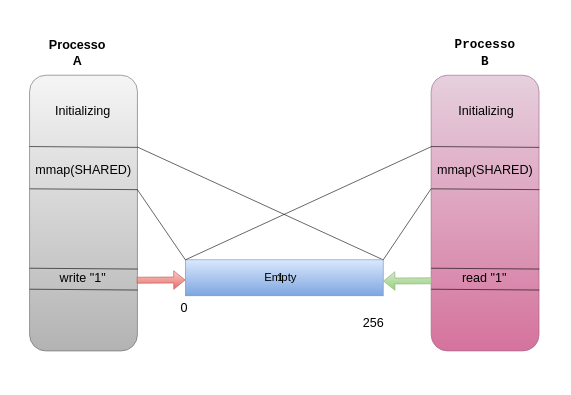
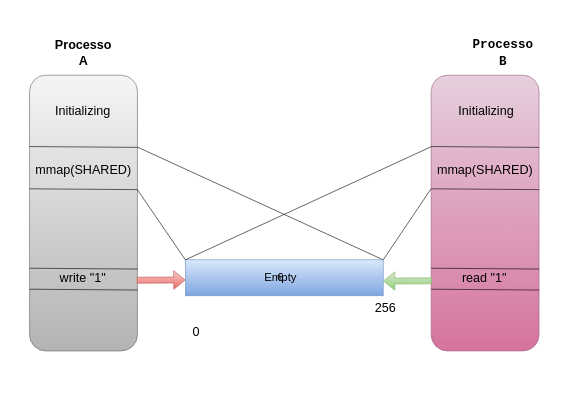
(77, 53) -> (83, 53)
(485, 53) -> (503, 53)
(281, 278) -> (281, 278)
(184, 308) -> (196, 332)
(374, 323) -> (386, 308)
